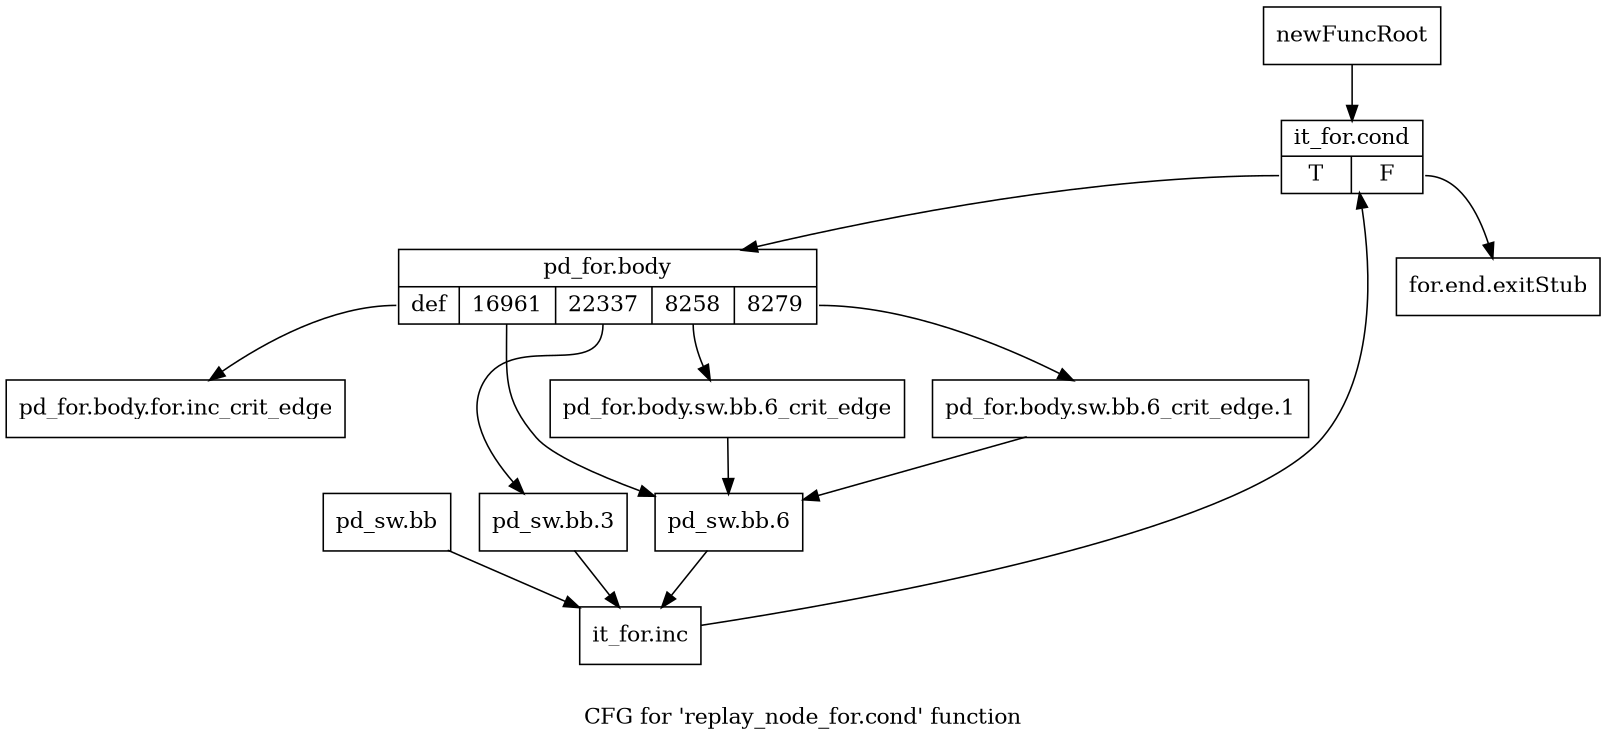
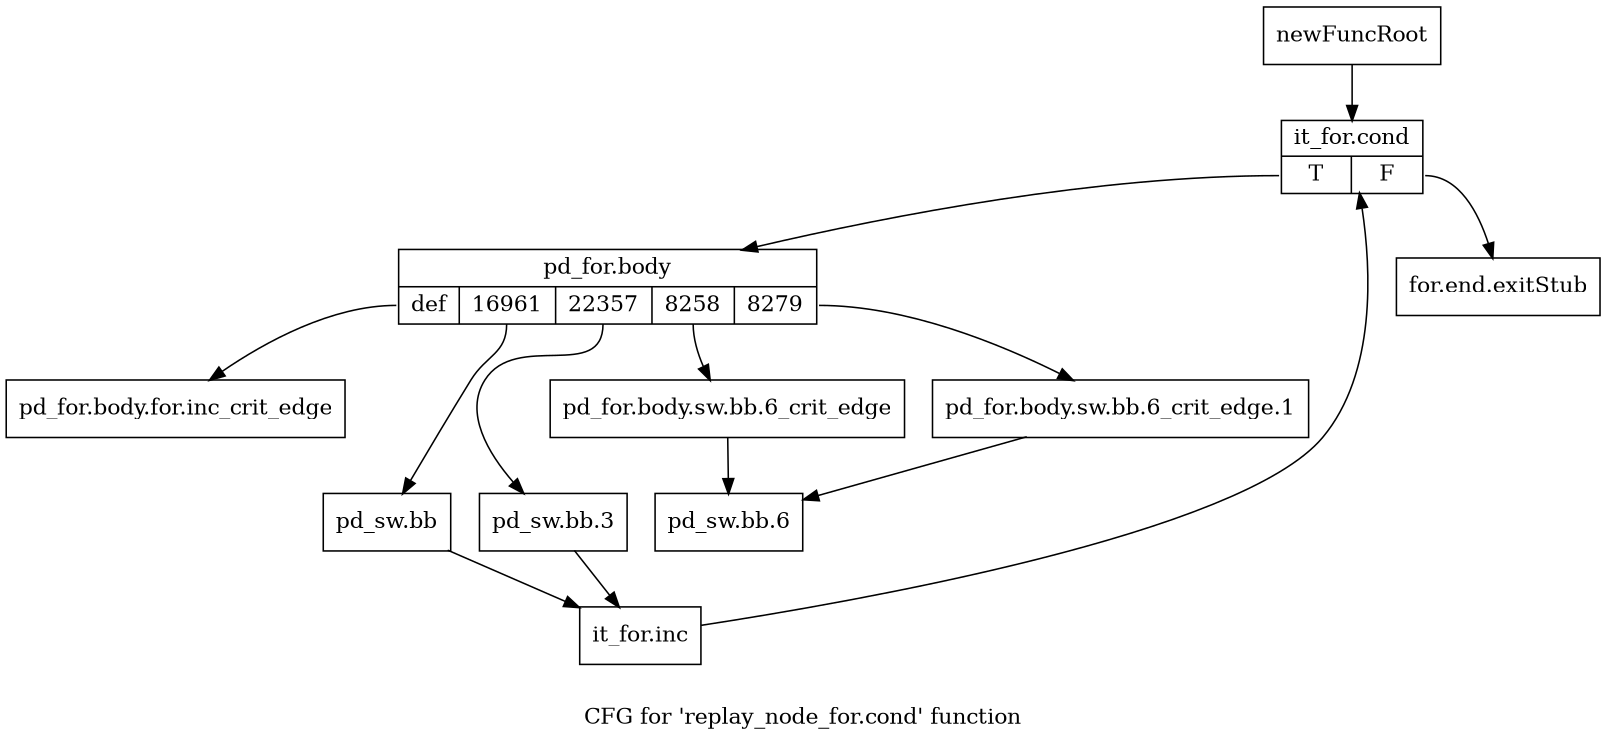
(604, 305) -> (604, 305)
(535, 436) -> (458, 401)
(690, 573) -> none
